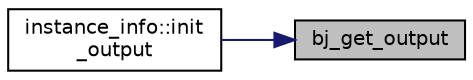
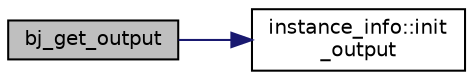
(248, 40) -> (205, 40)
